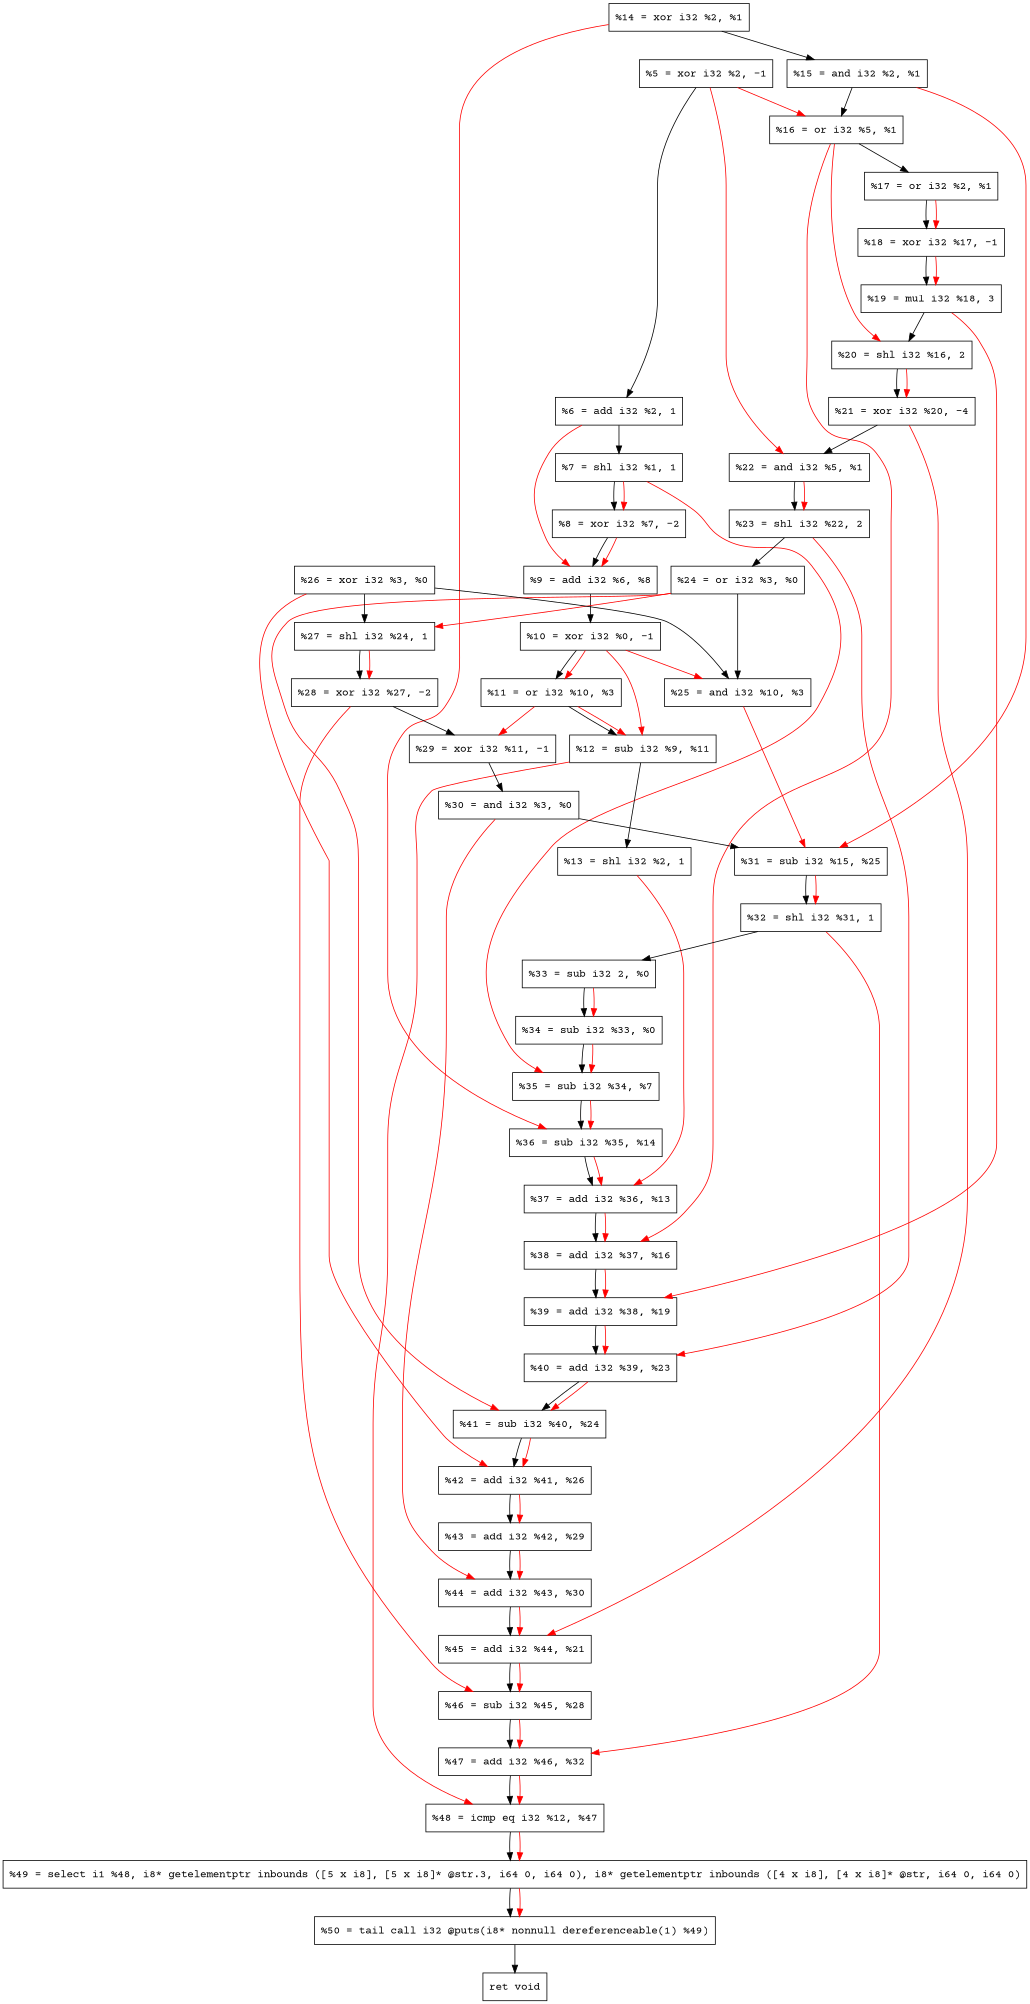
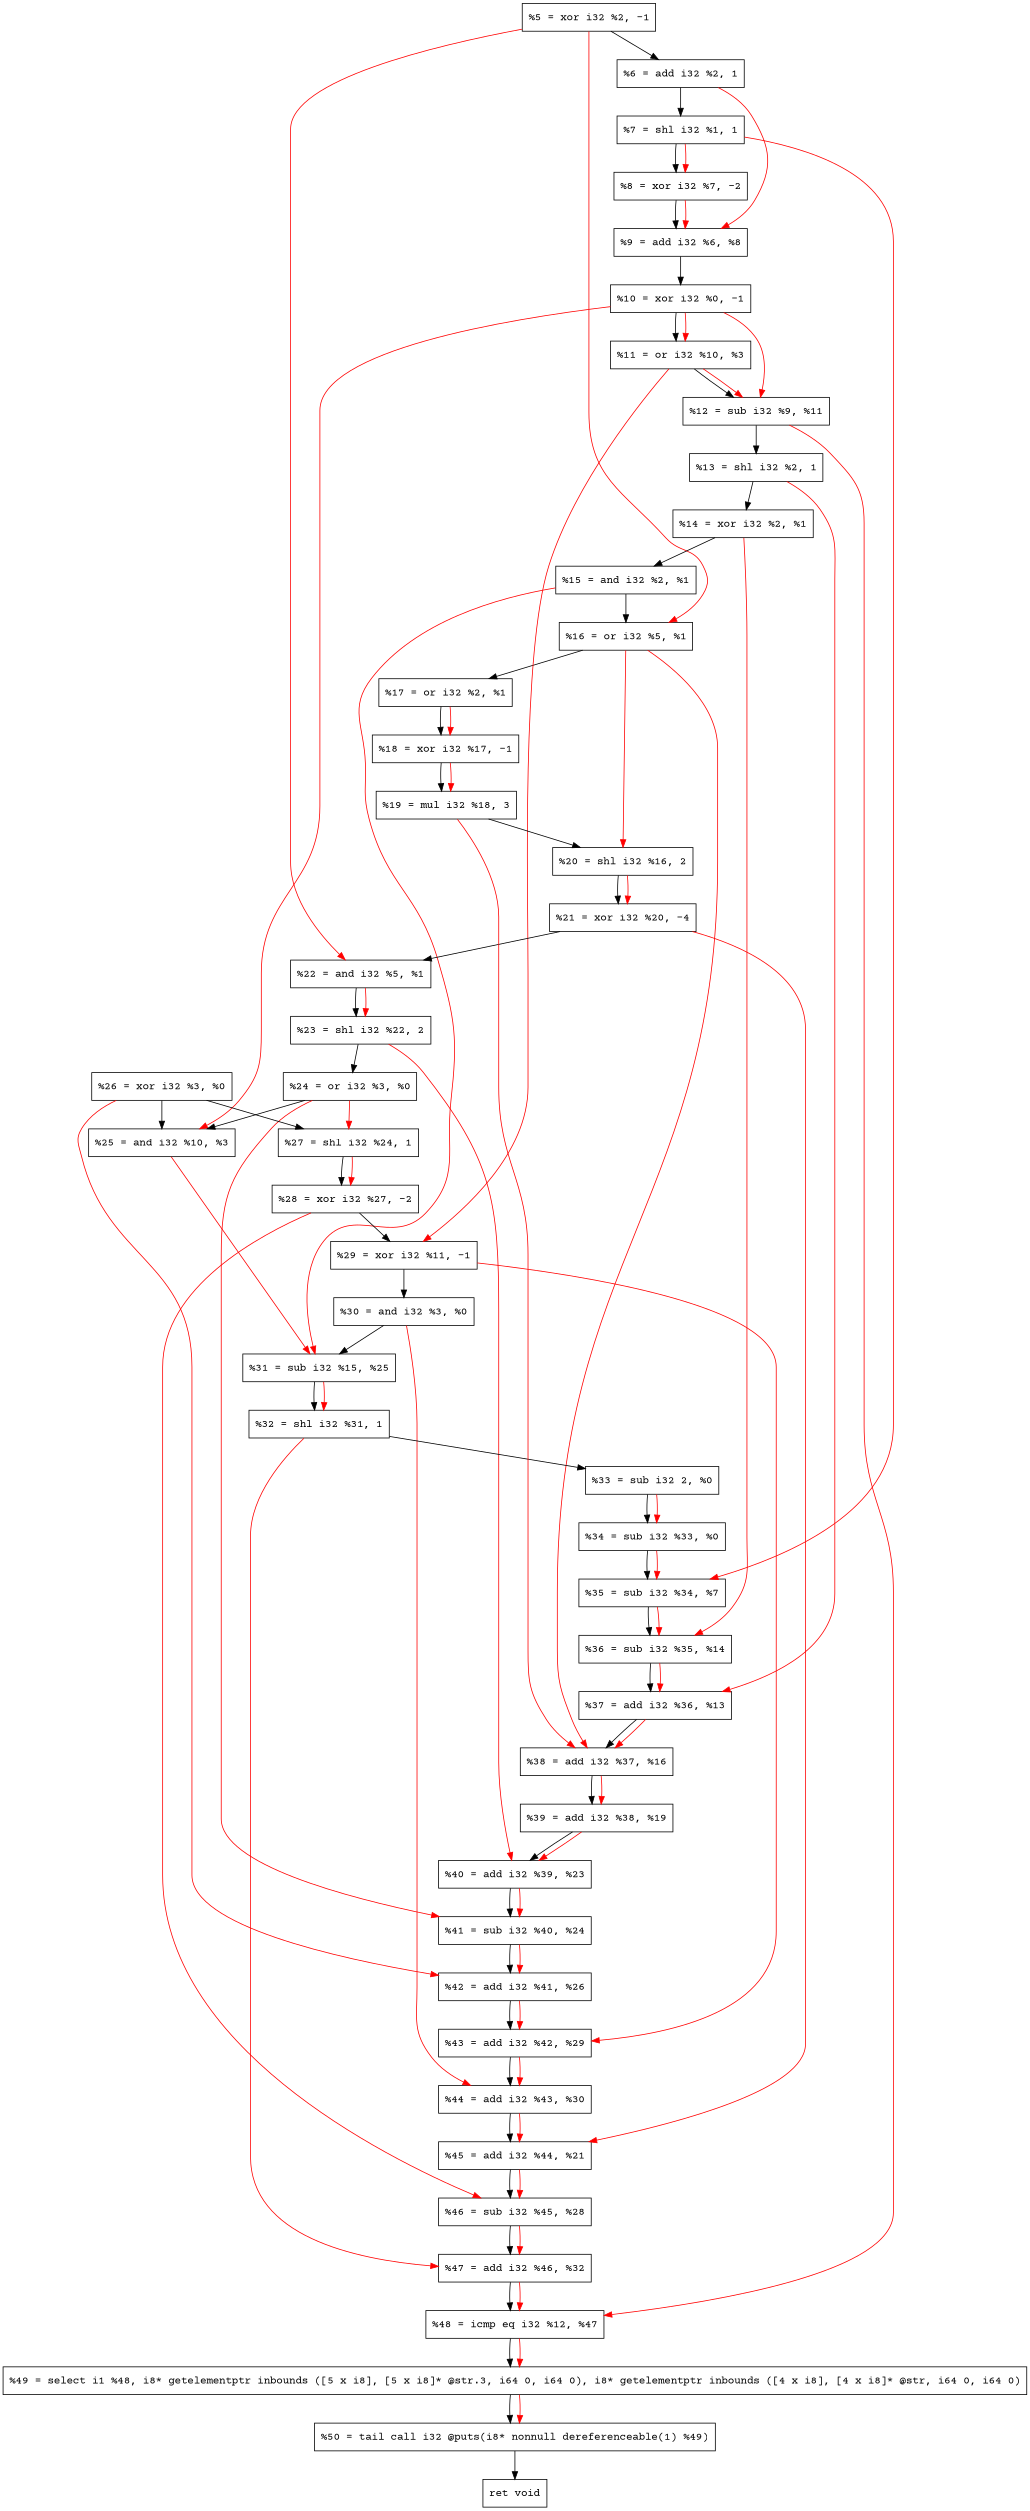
none -> (751, 492)
(997, 906) -> (528, 1281)
none -> (776, 1598)
